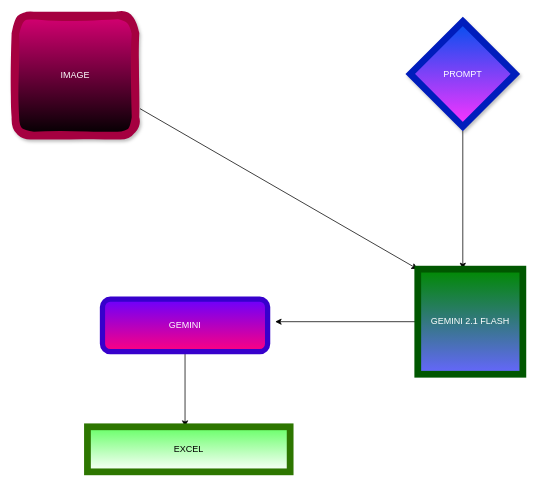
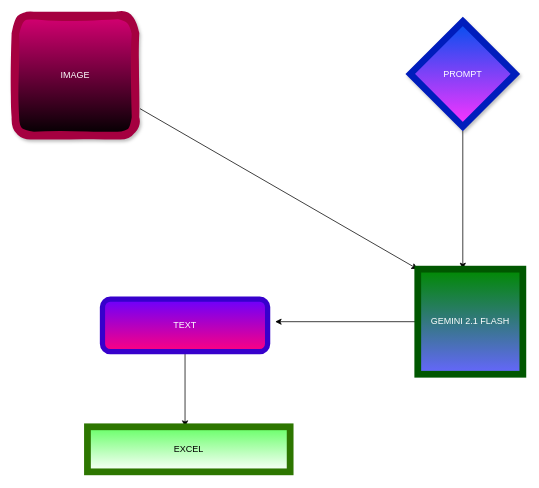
(185, 325) -> (185, 325)
